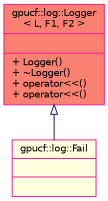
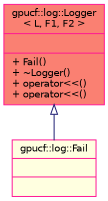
(37, 62) -> (29, 62)
